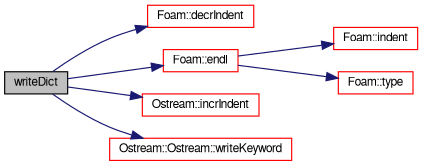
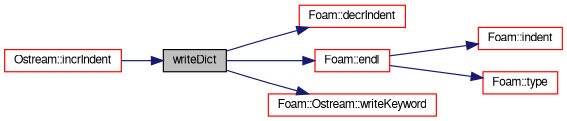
(99, 91) -> (136, 61)
(201, 149) -> (352, 105)
